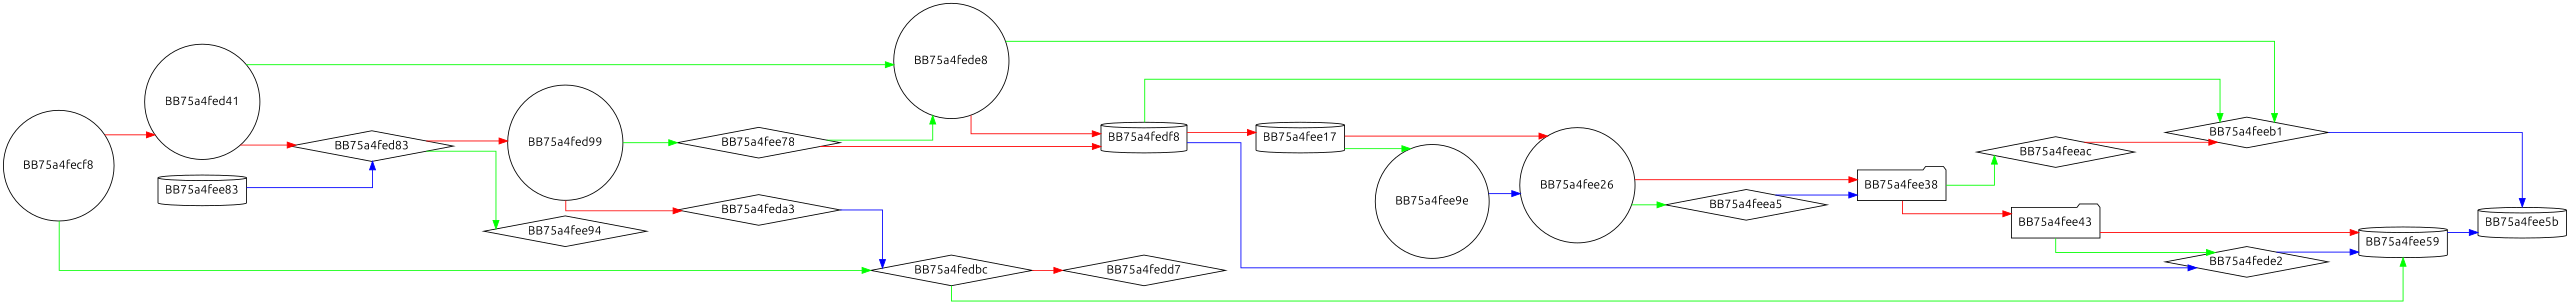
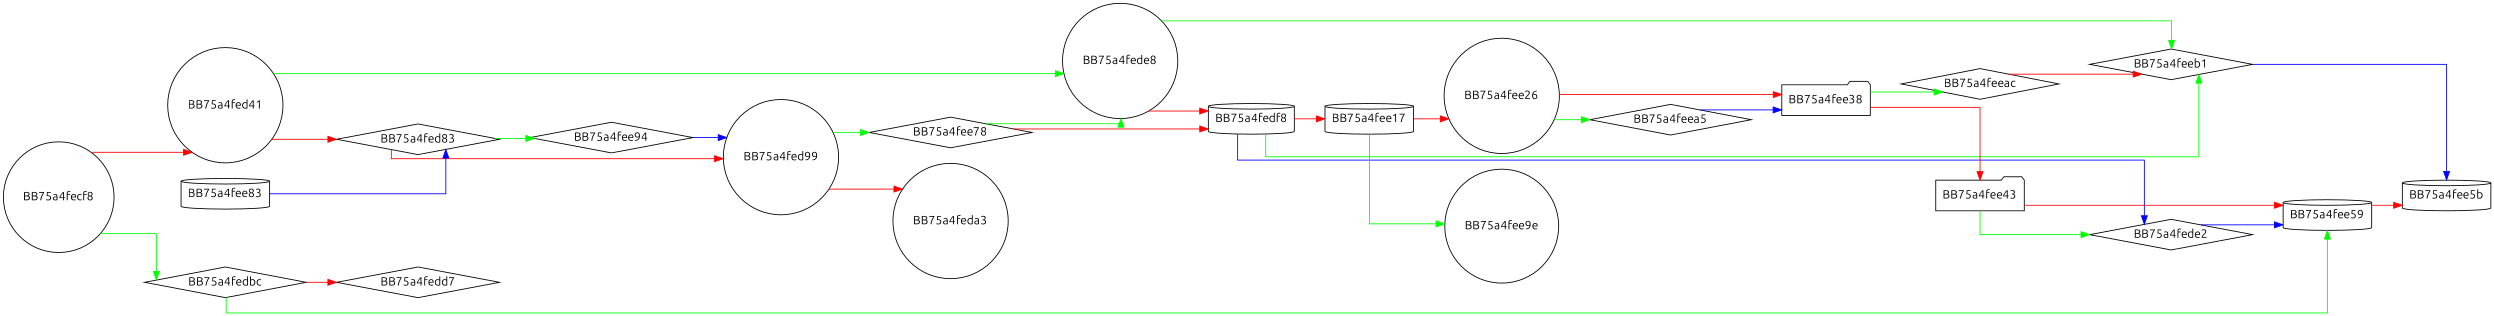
none -> (706, 138)
(1500, 194) -> none
(759, 210) -> (951, 221)
(882, 214) -> none
(2458, 233) -> (2383, 205)
